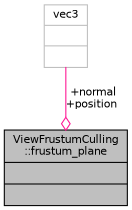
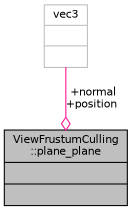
(66, 152) -> (66, 152)
